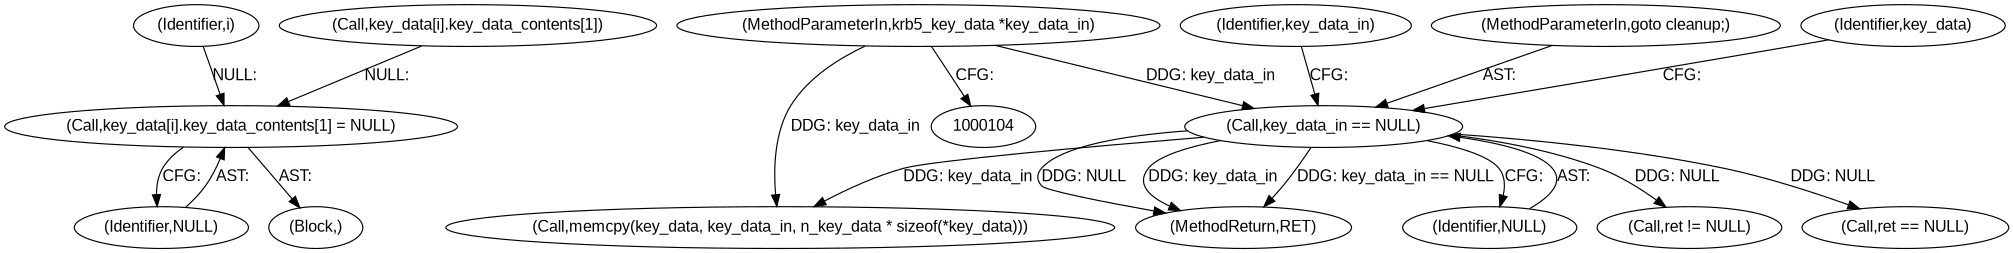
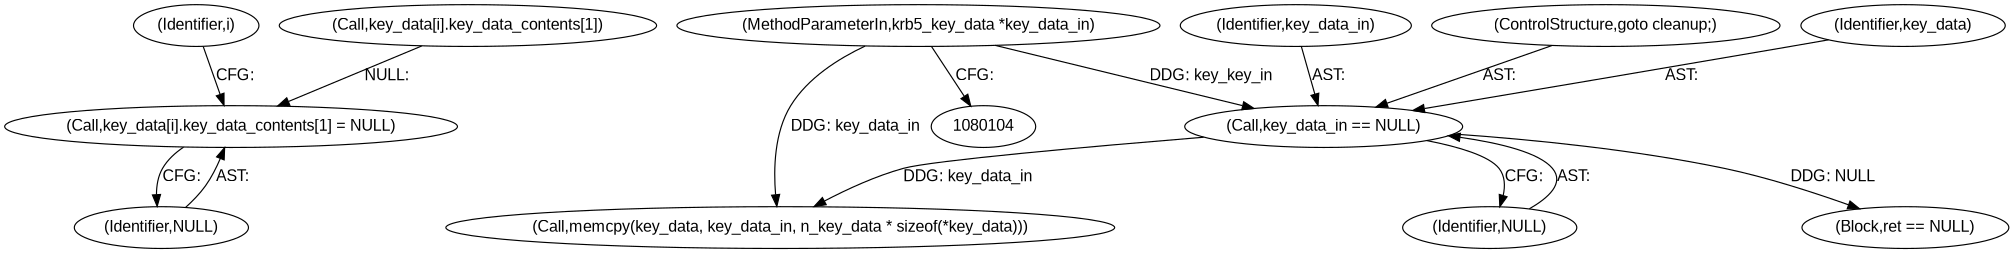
(1606, 26) -> (1606, 26)
(237, 76) -> (237, 76)
(1211, 76) -> (1211, 76)
(1331, 76) -> (1331, 76)
(1684, 76) -> (1684, 76)
(983, 127) -> (983, 127)
(316, 228) -> none
(1244, 228) -> none
(1689, 228) -> none
(1905, 228) -> (1905, 228)
